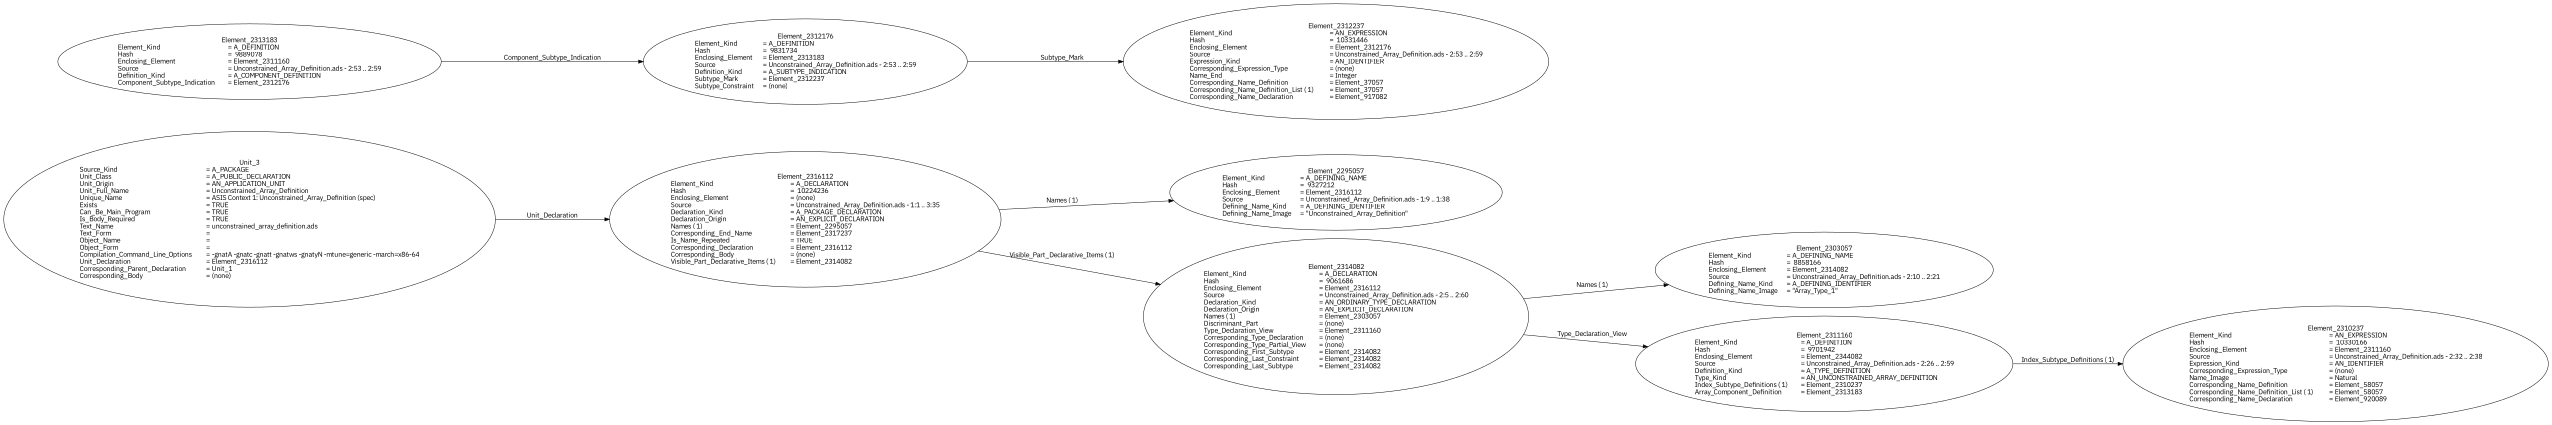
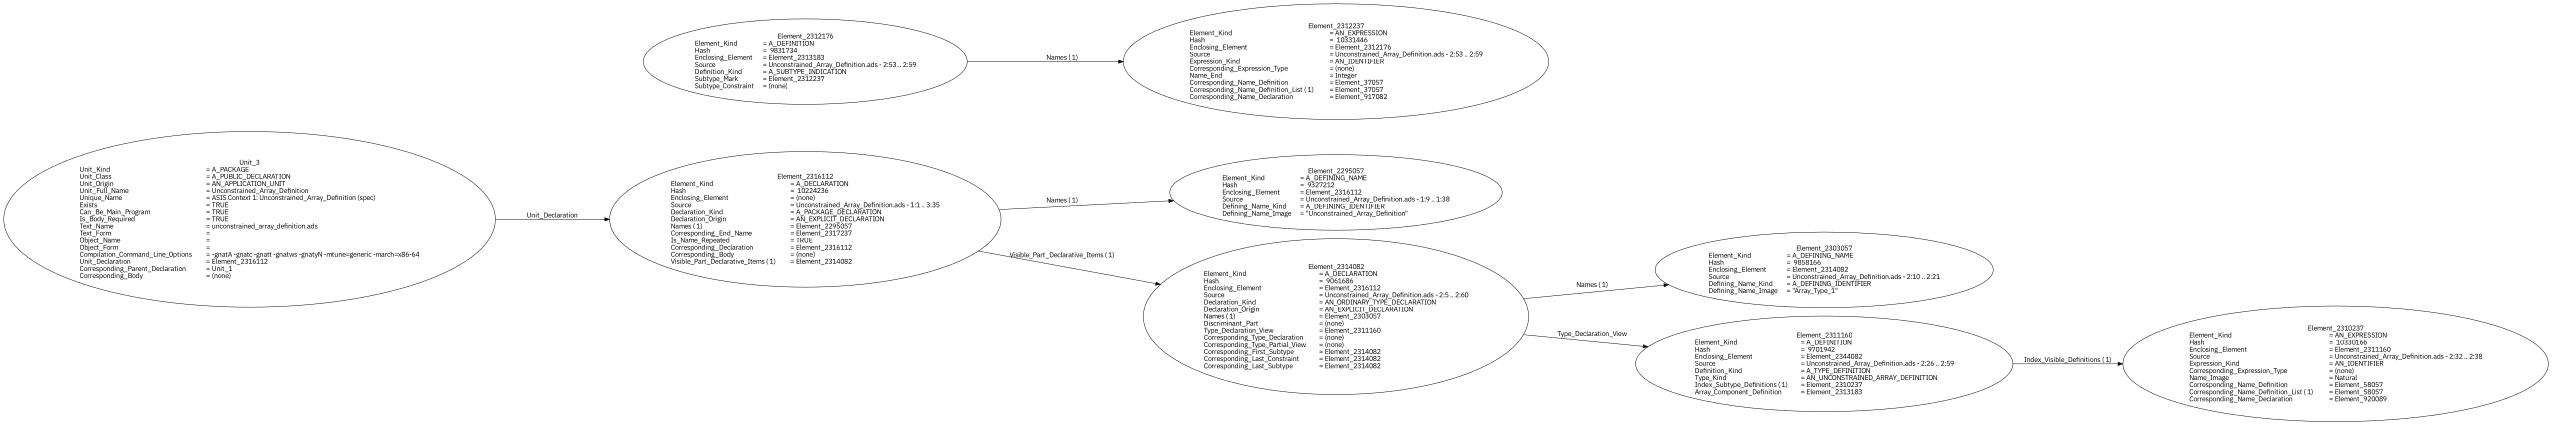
(1062, 58) -> (1062, 58)
(250, 62) -> none
(101, 170) -> (97, 170)
(1807, 263) -> (1807, 263)
(2068, 360) -> (2068, 360)
